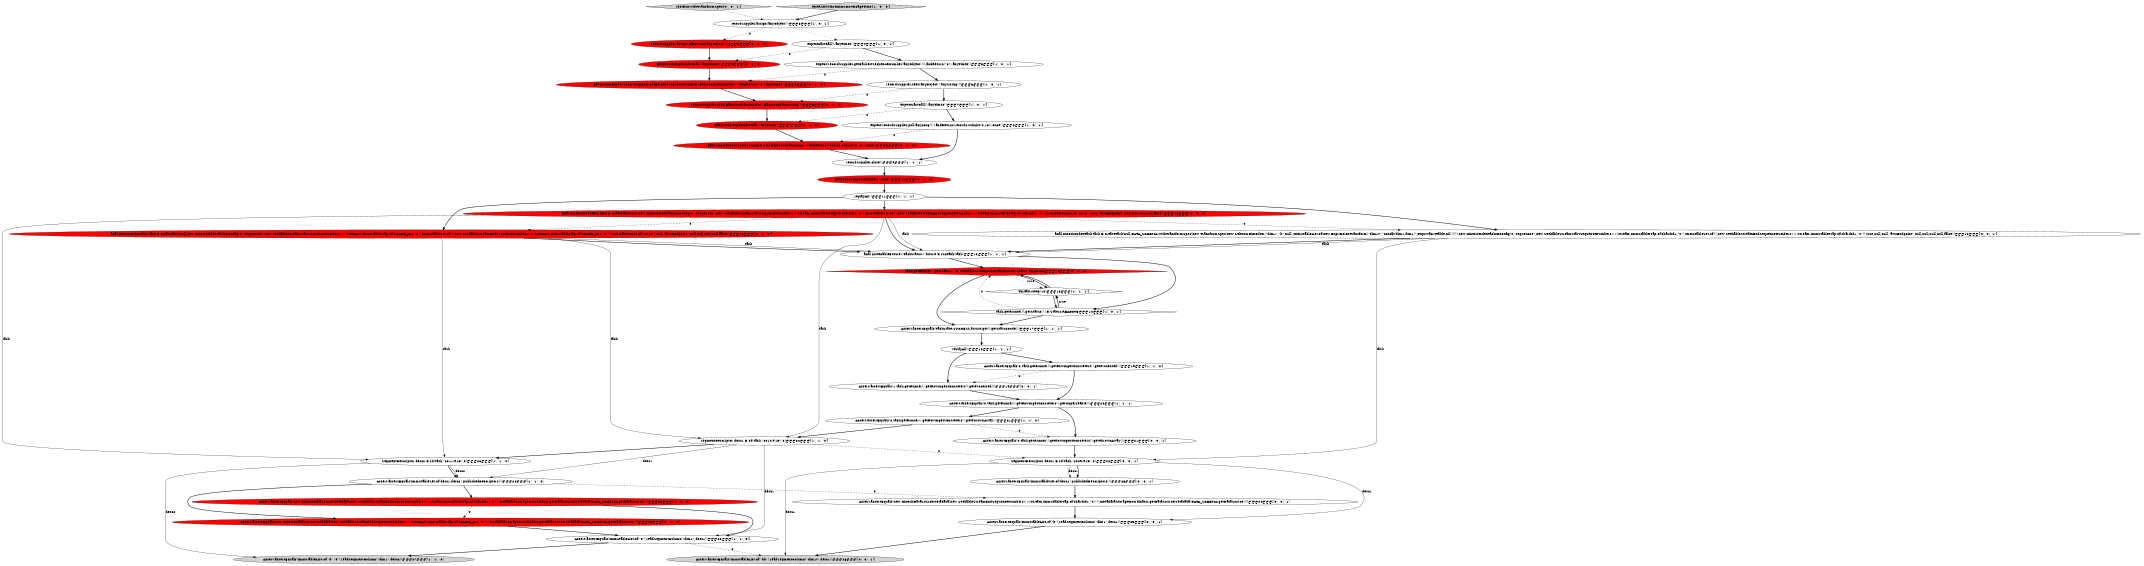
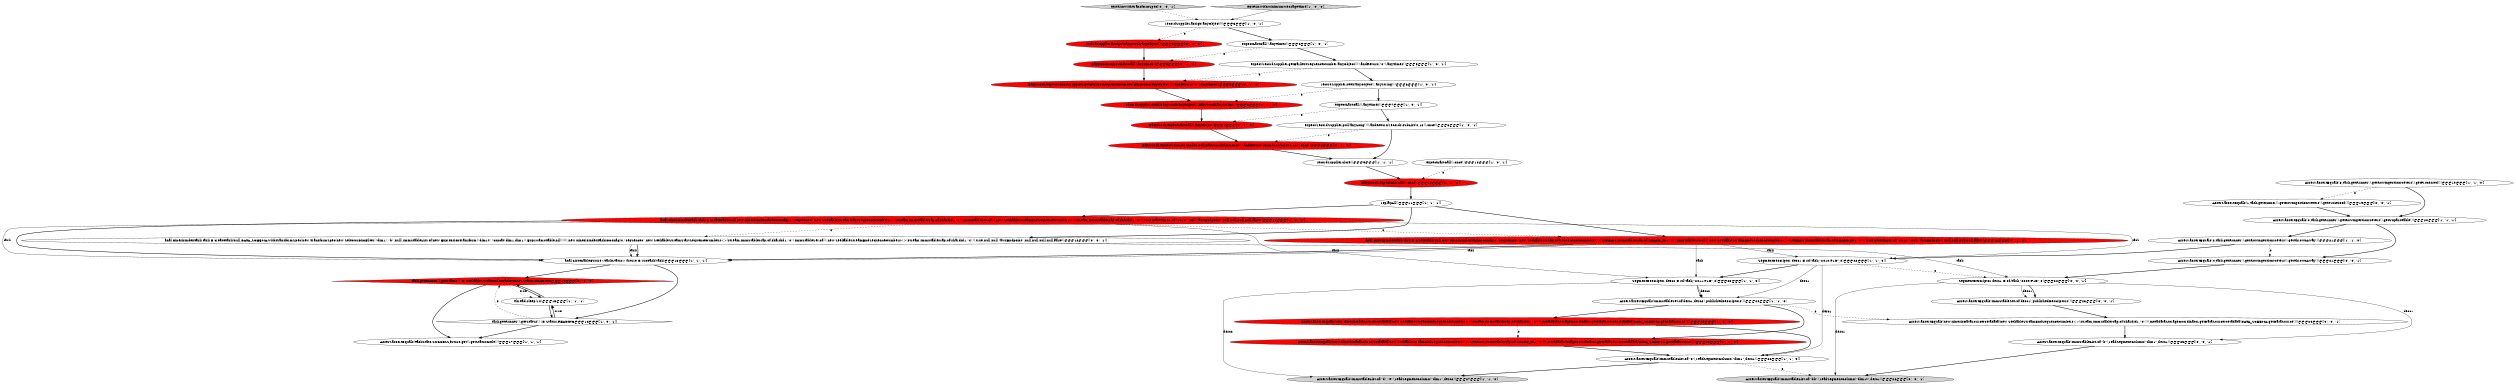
(818, 15) -> (1253, 15)
(814, 34) -> (1249, 34)
none -> (1467, 163)
(1054, 292) -> (549, 301)
(982, 349) -> none
